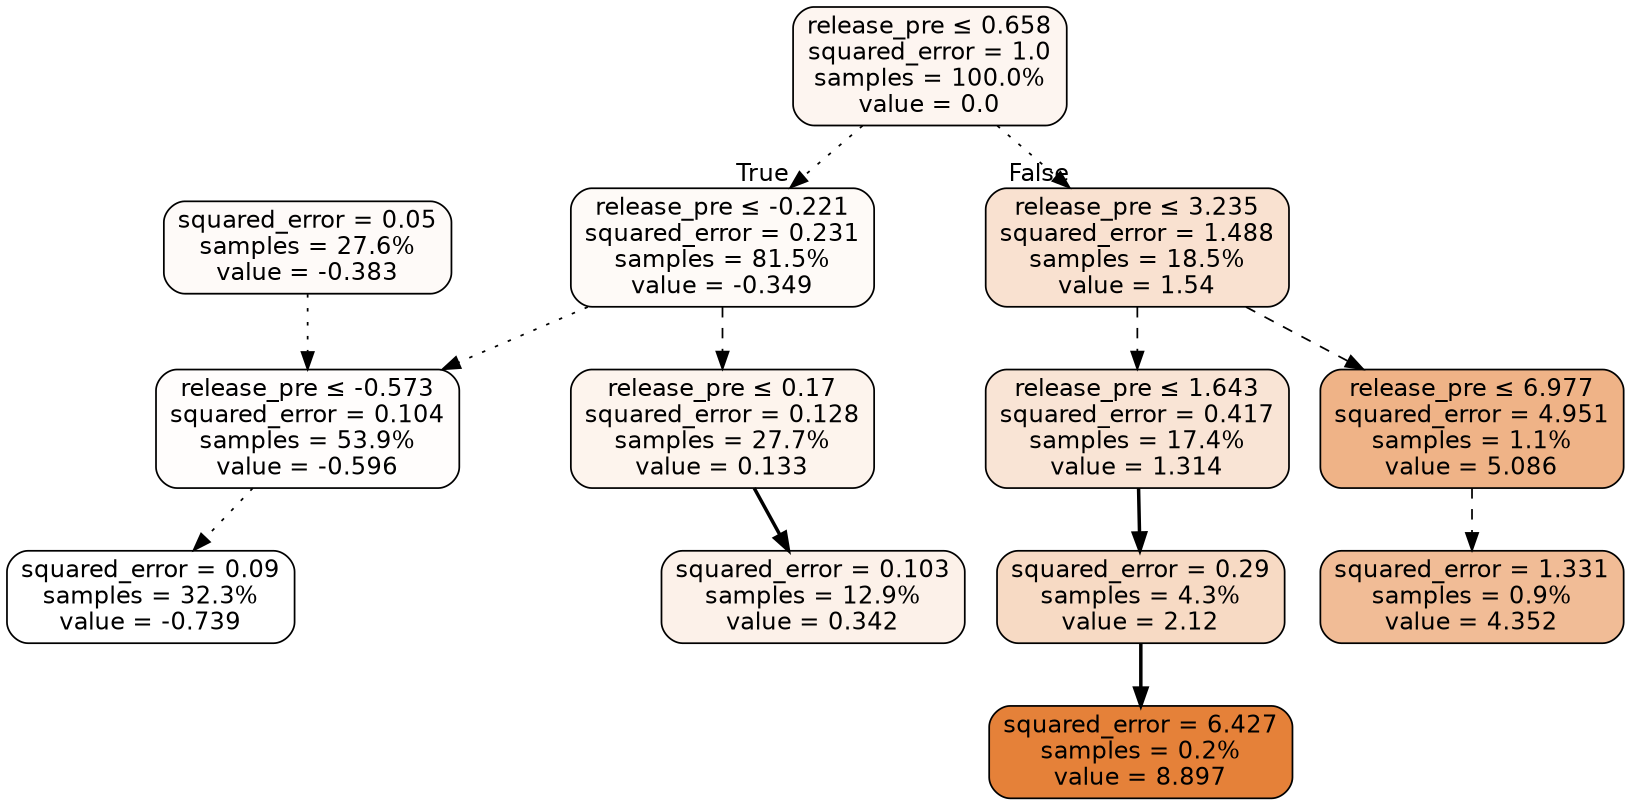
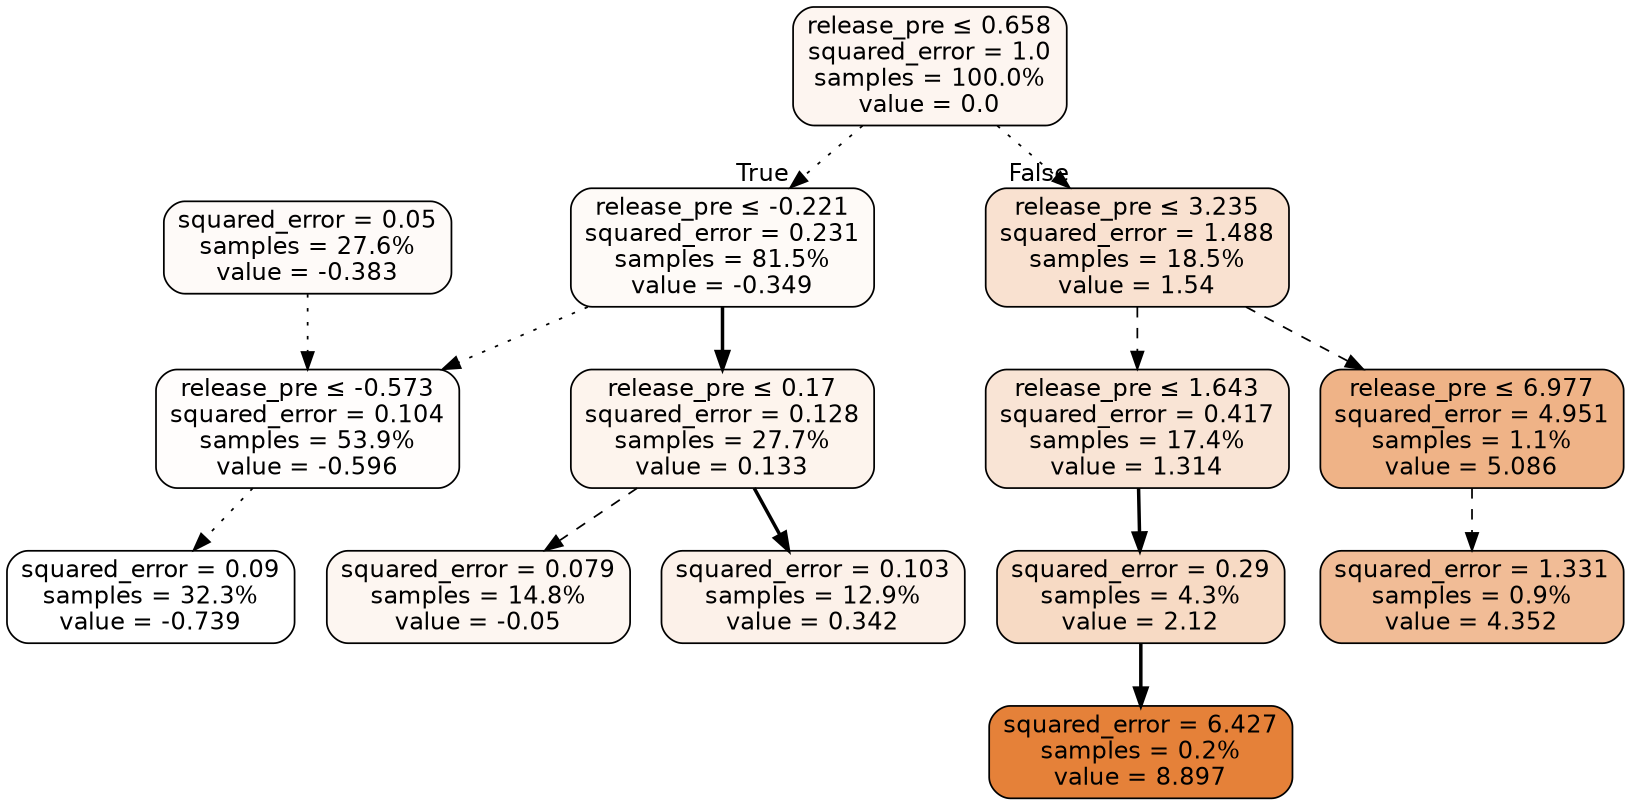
(722, 329) -> (722, 329)
none -> (478, 597)
